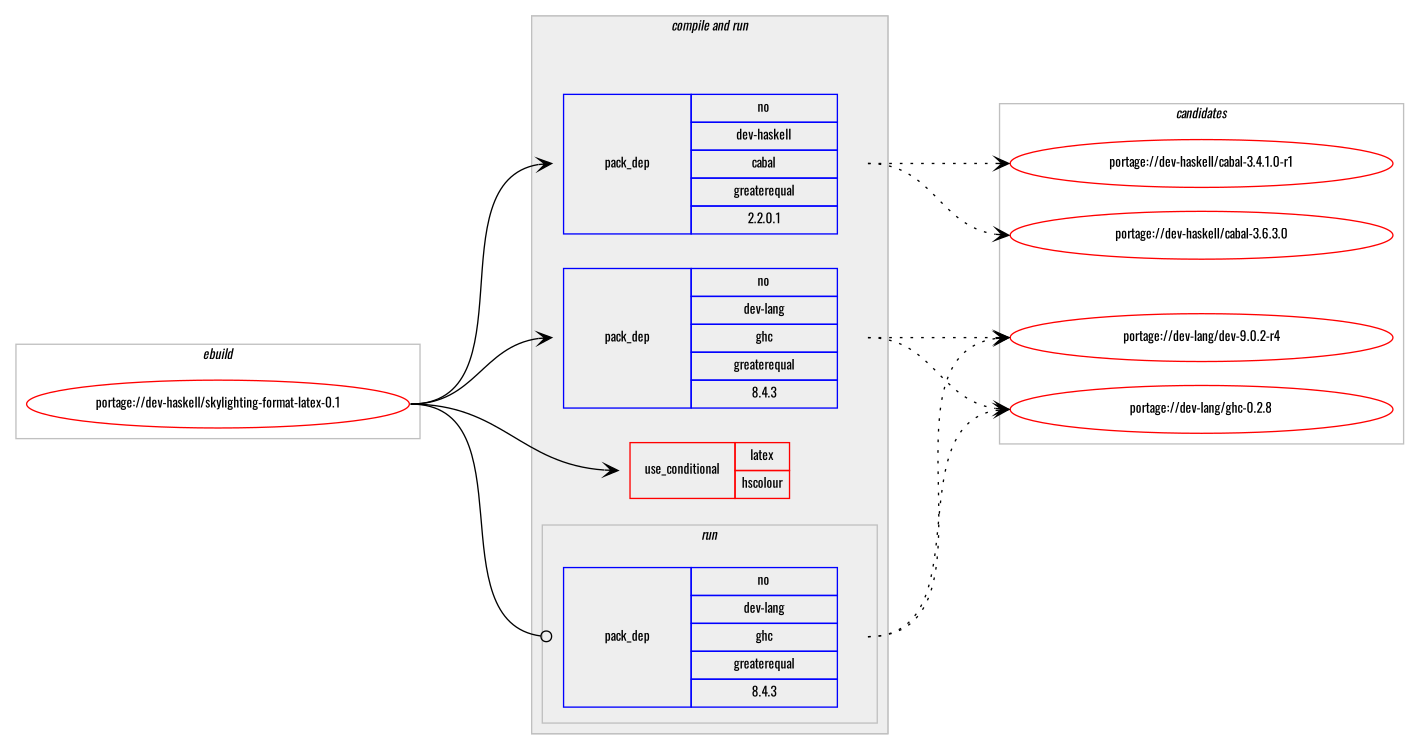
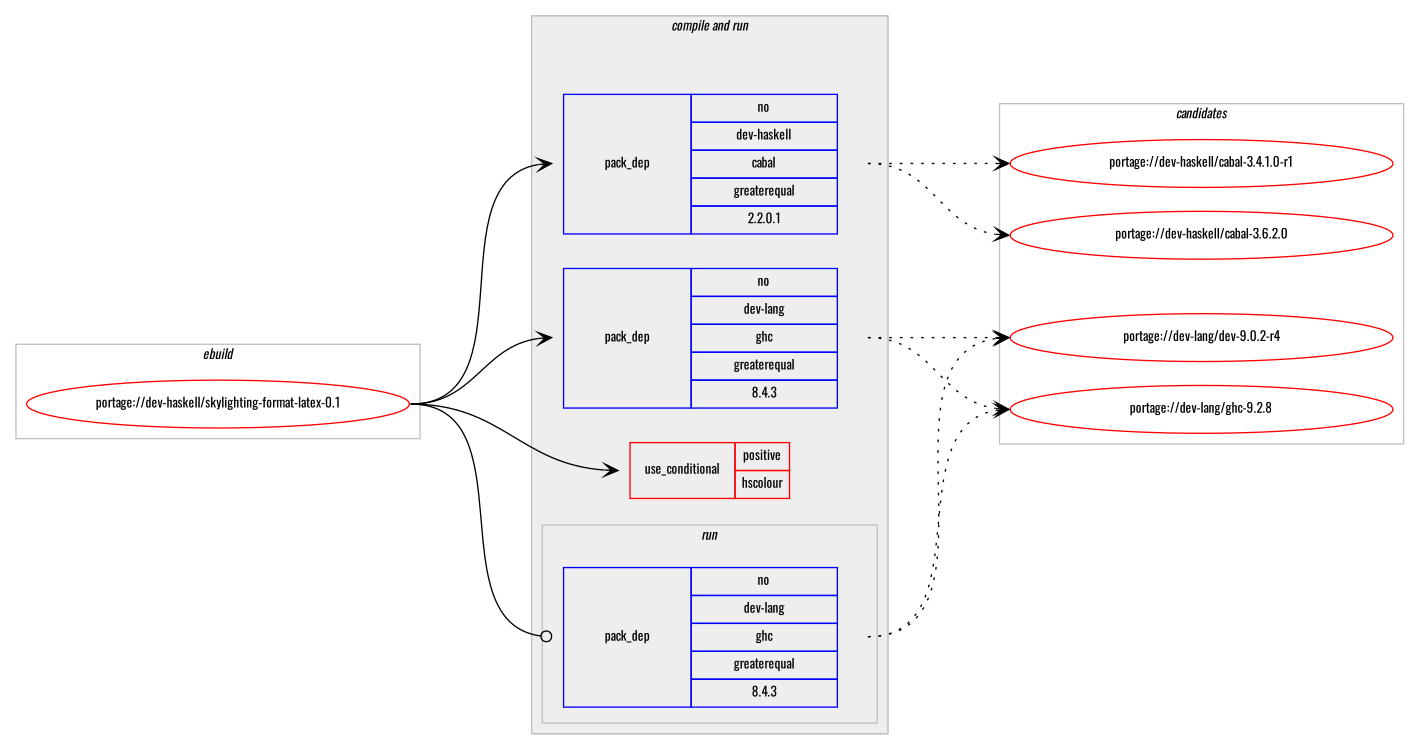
(1202, 235) -> (1202, 235)
(1202, 409) -> (1202, 409)
(762, 456) -> (762, 456)
